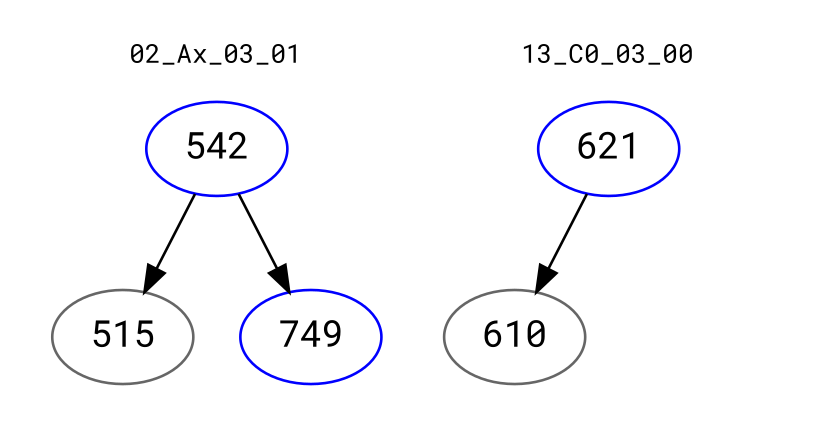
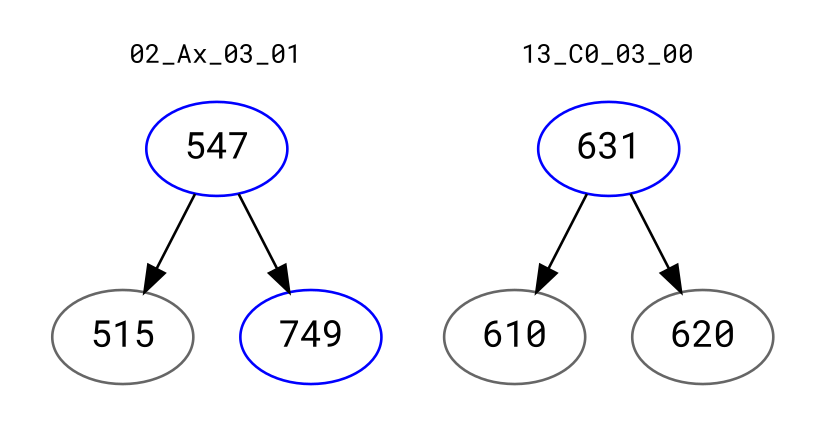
(217, 149) -> (217, 149)
(609, 149) -> (609, 149)
none -> (703, 337)
